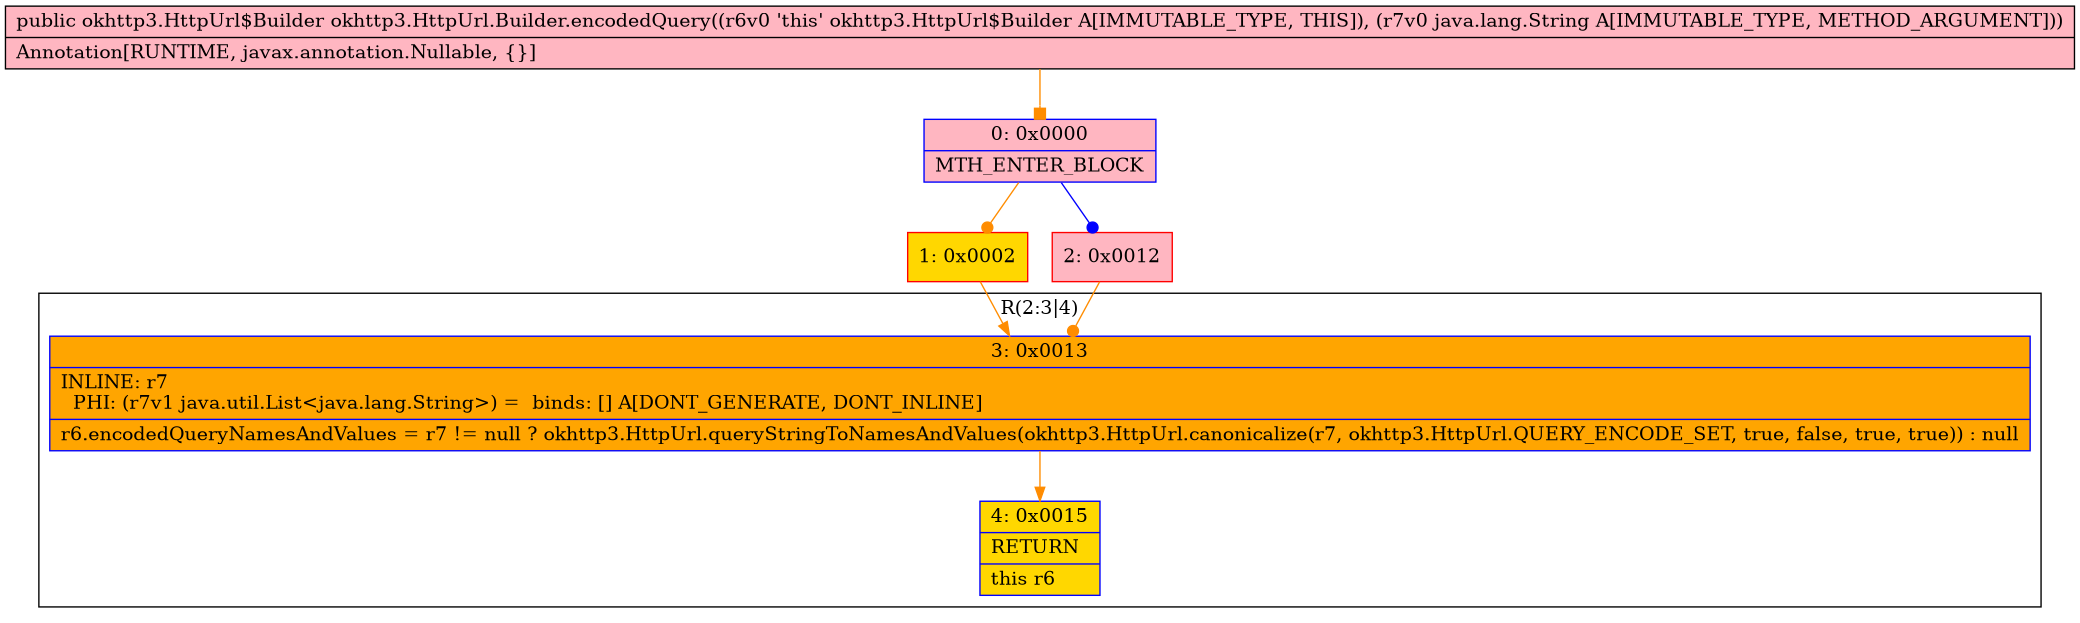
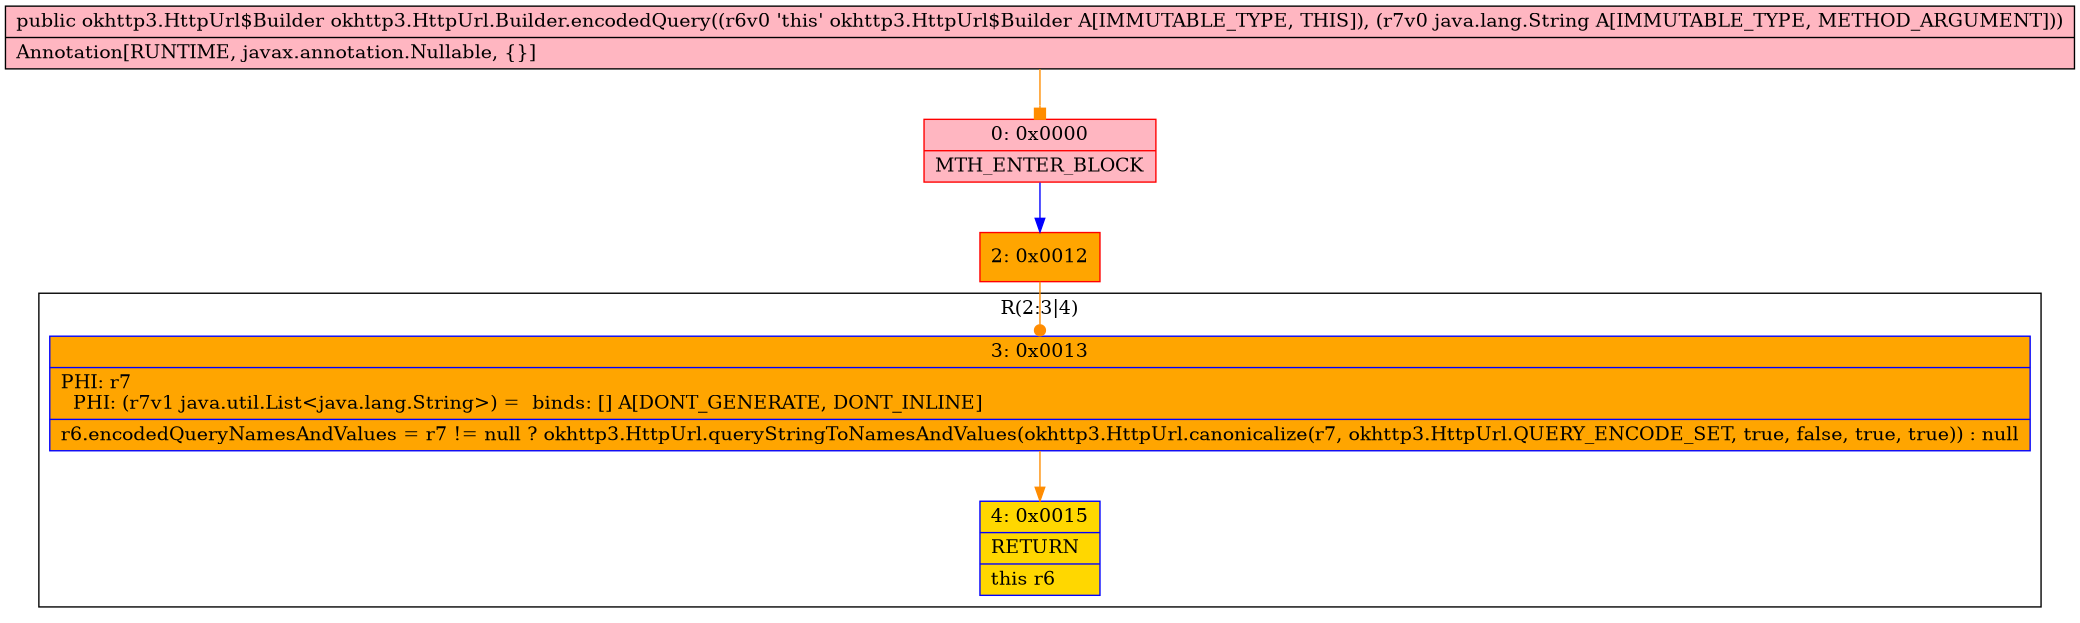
(1040, 151) -> (1040, 151)
(1075, 203) -> (1040, 200)
(968, 257) -> none
(1112, 257) -> (1040, 257)
(118, 383) -> (100, 383)
